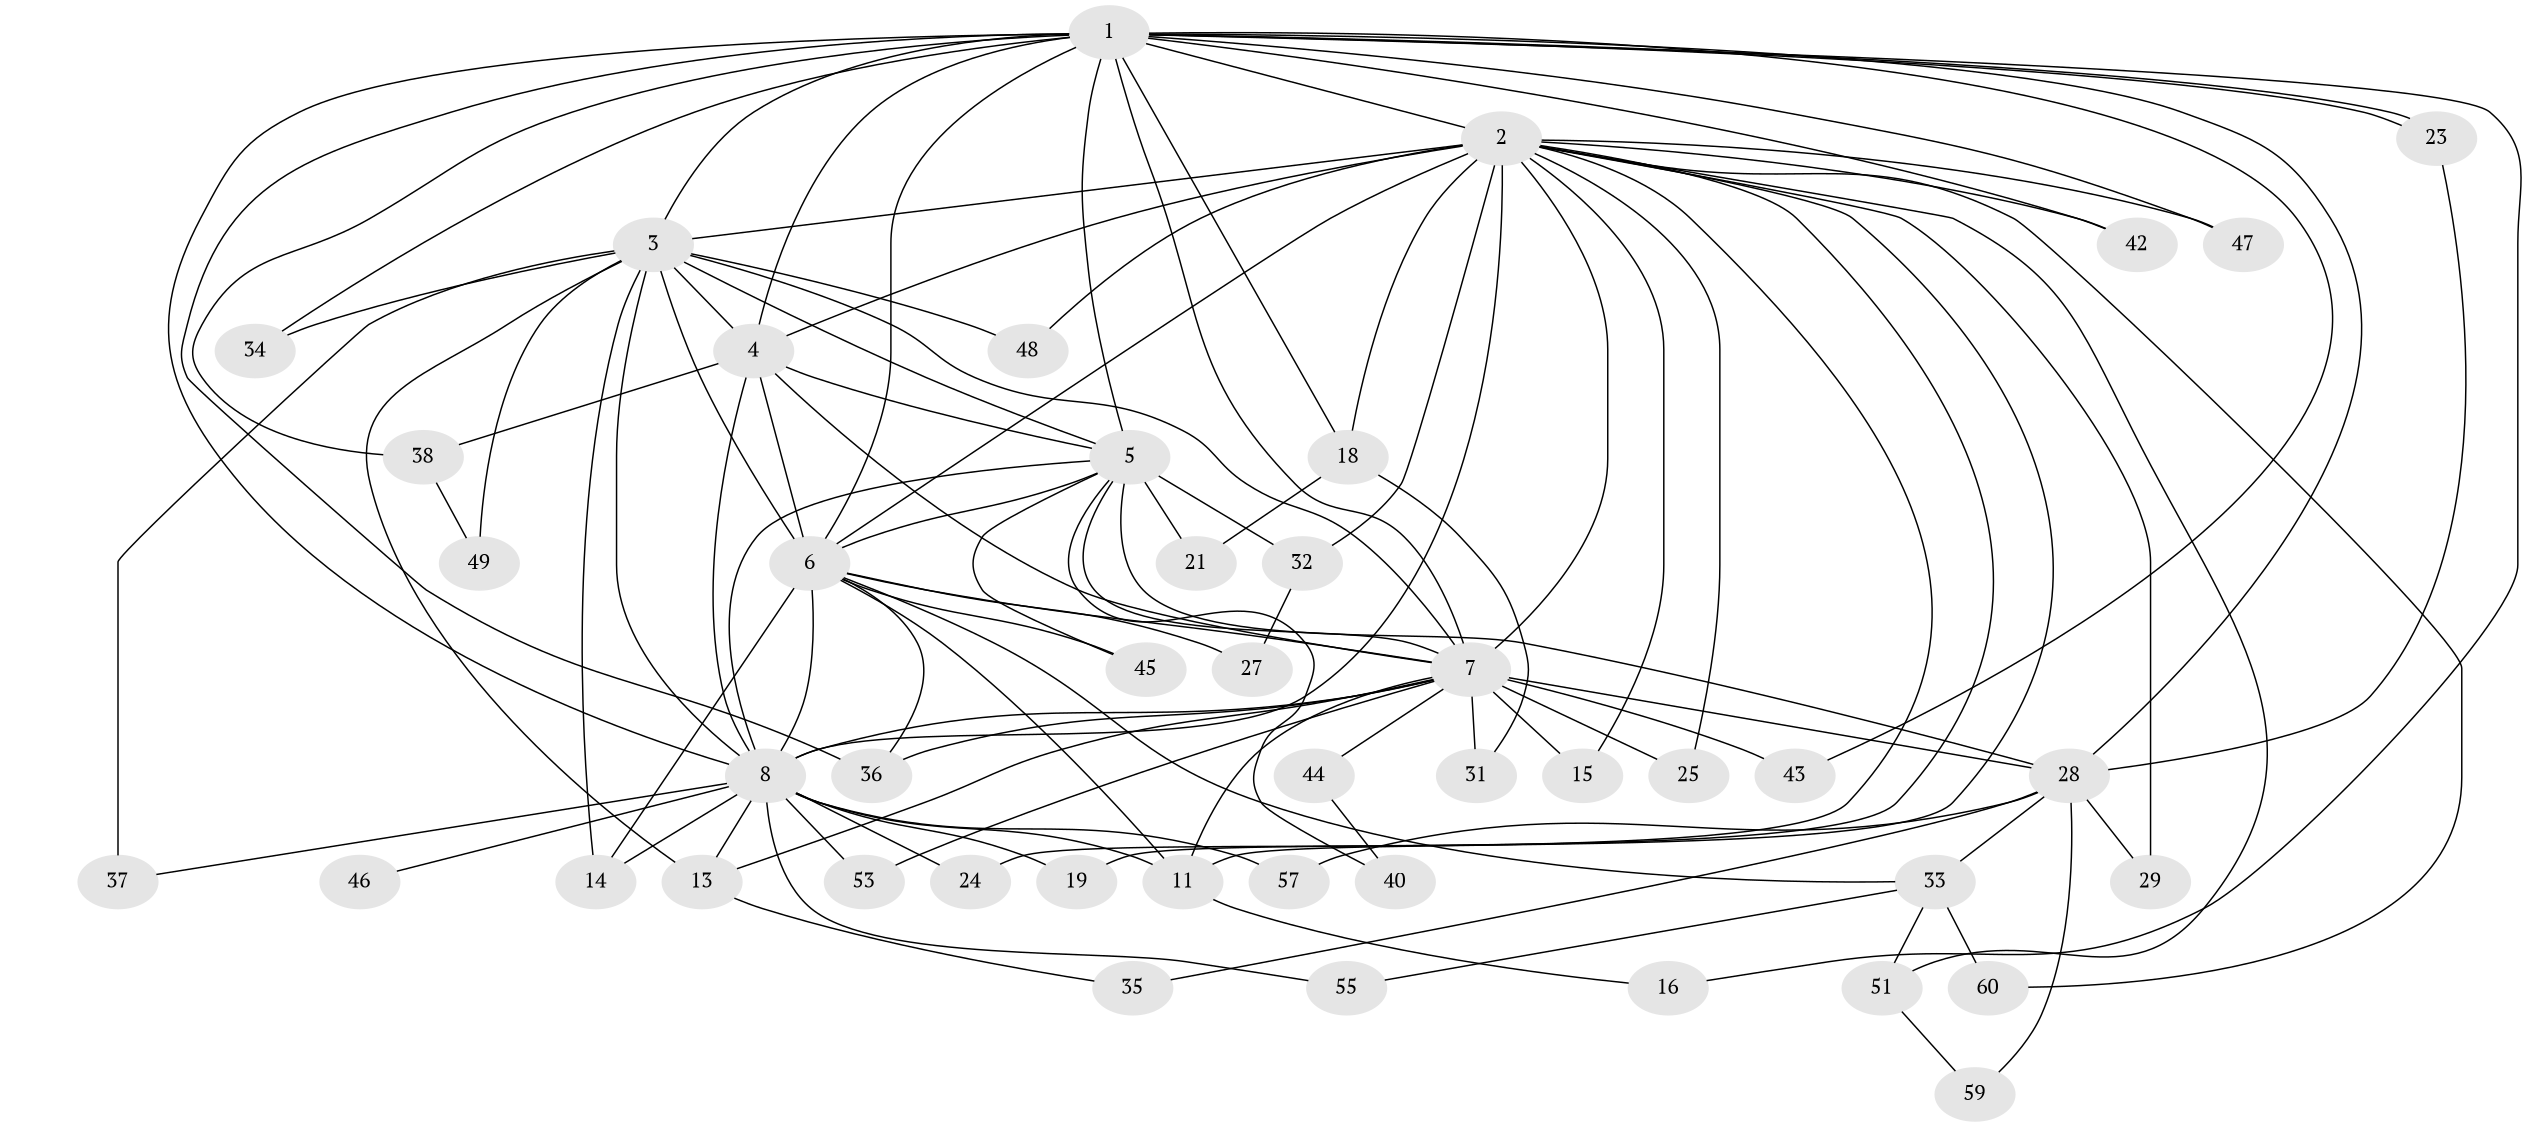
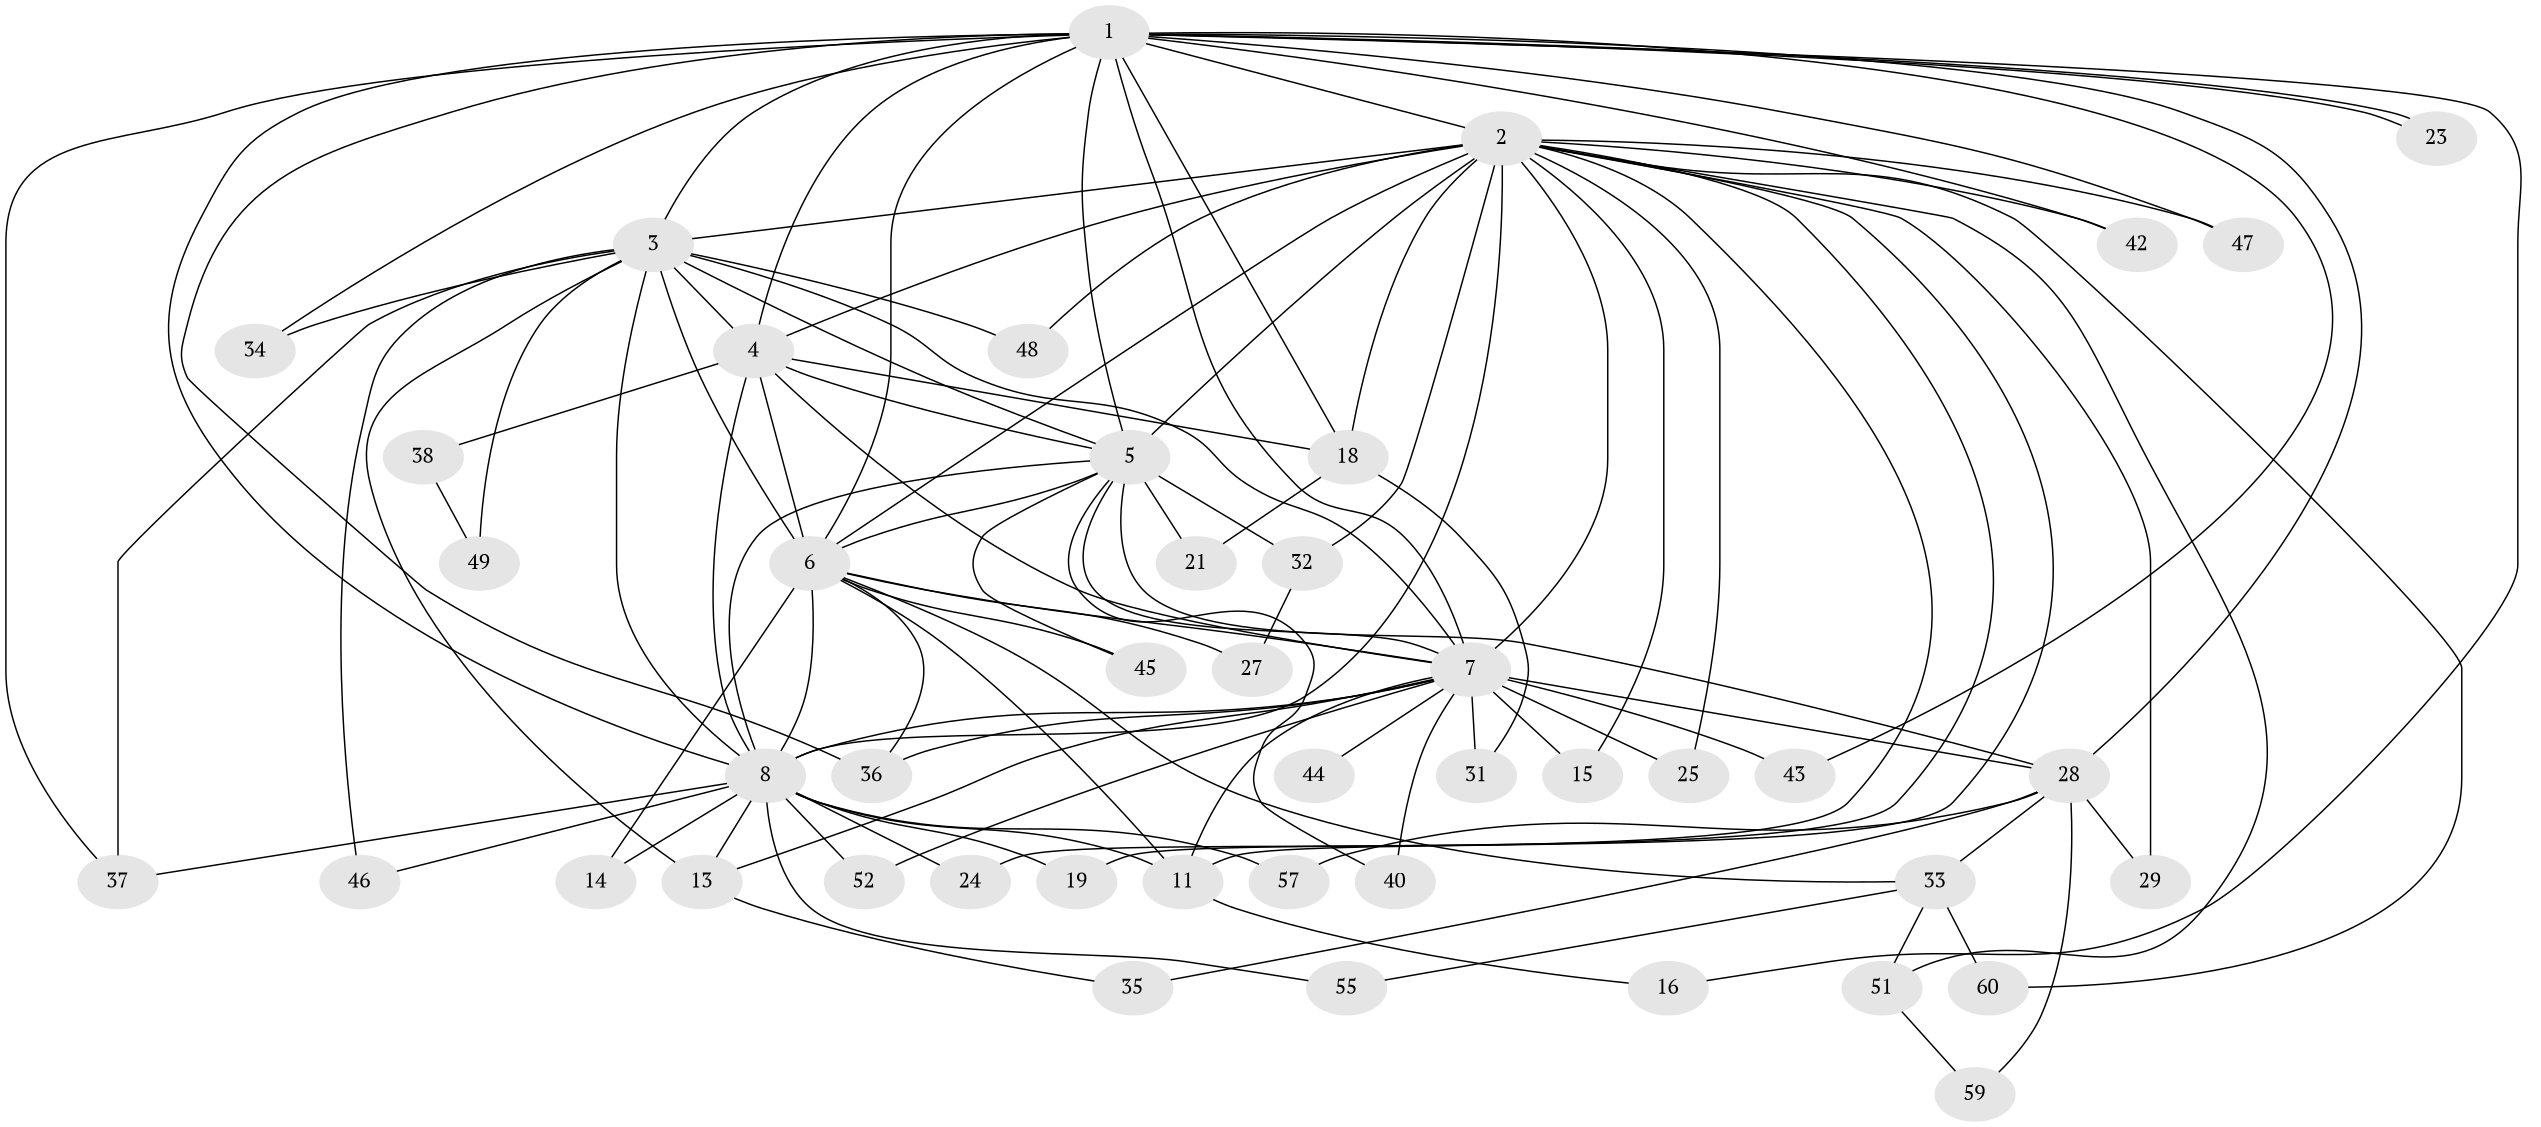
(485, 148) -> (190, 122)
none -> (1308, 291)
none -> (1051, 404)
(584, 559) -> (353, 474)
(2437, 575) -> none
(1346, 817) -> (1416, 771)
(864, 882) -> (864, 882)
